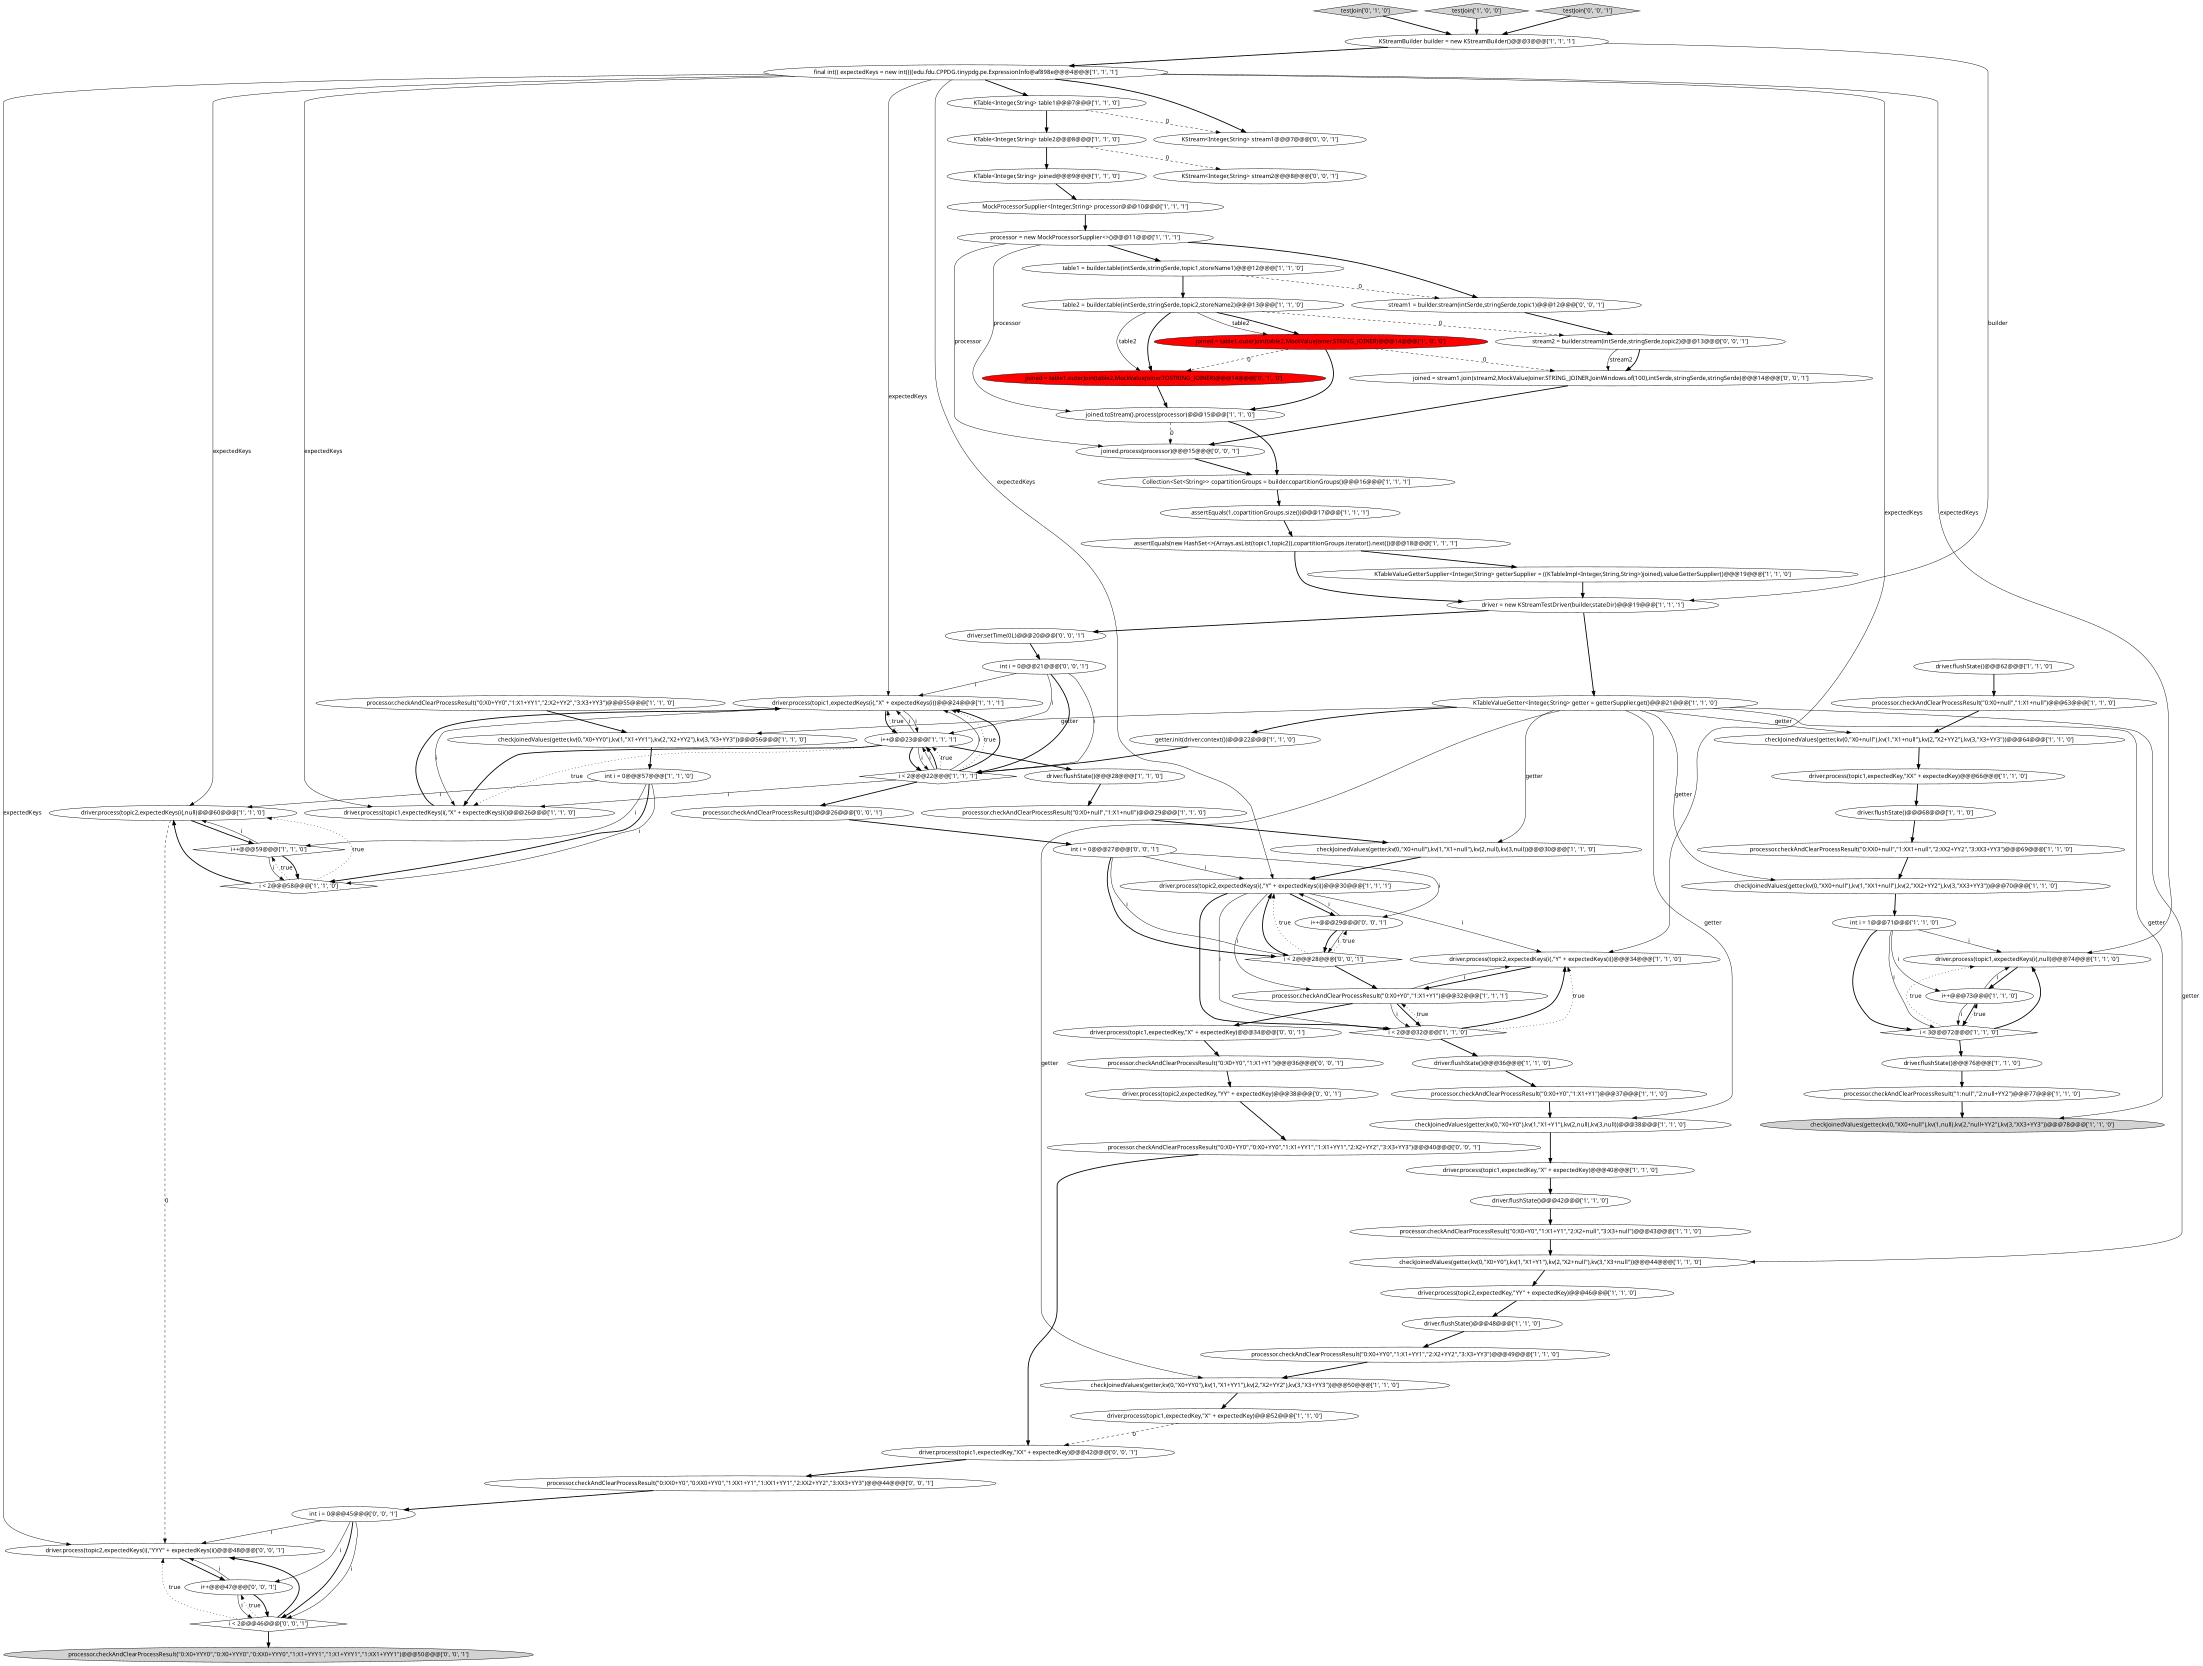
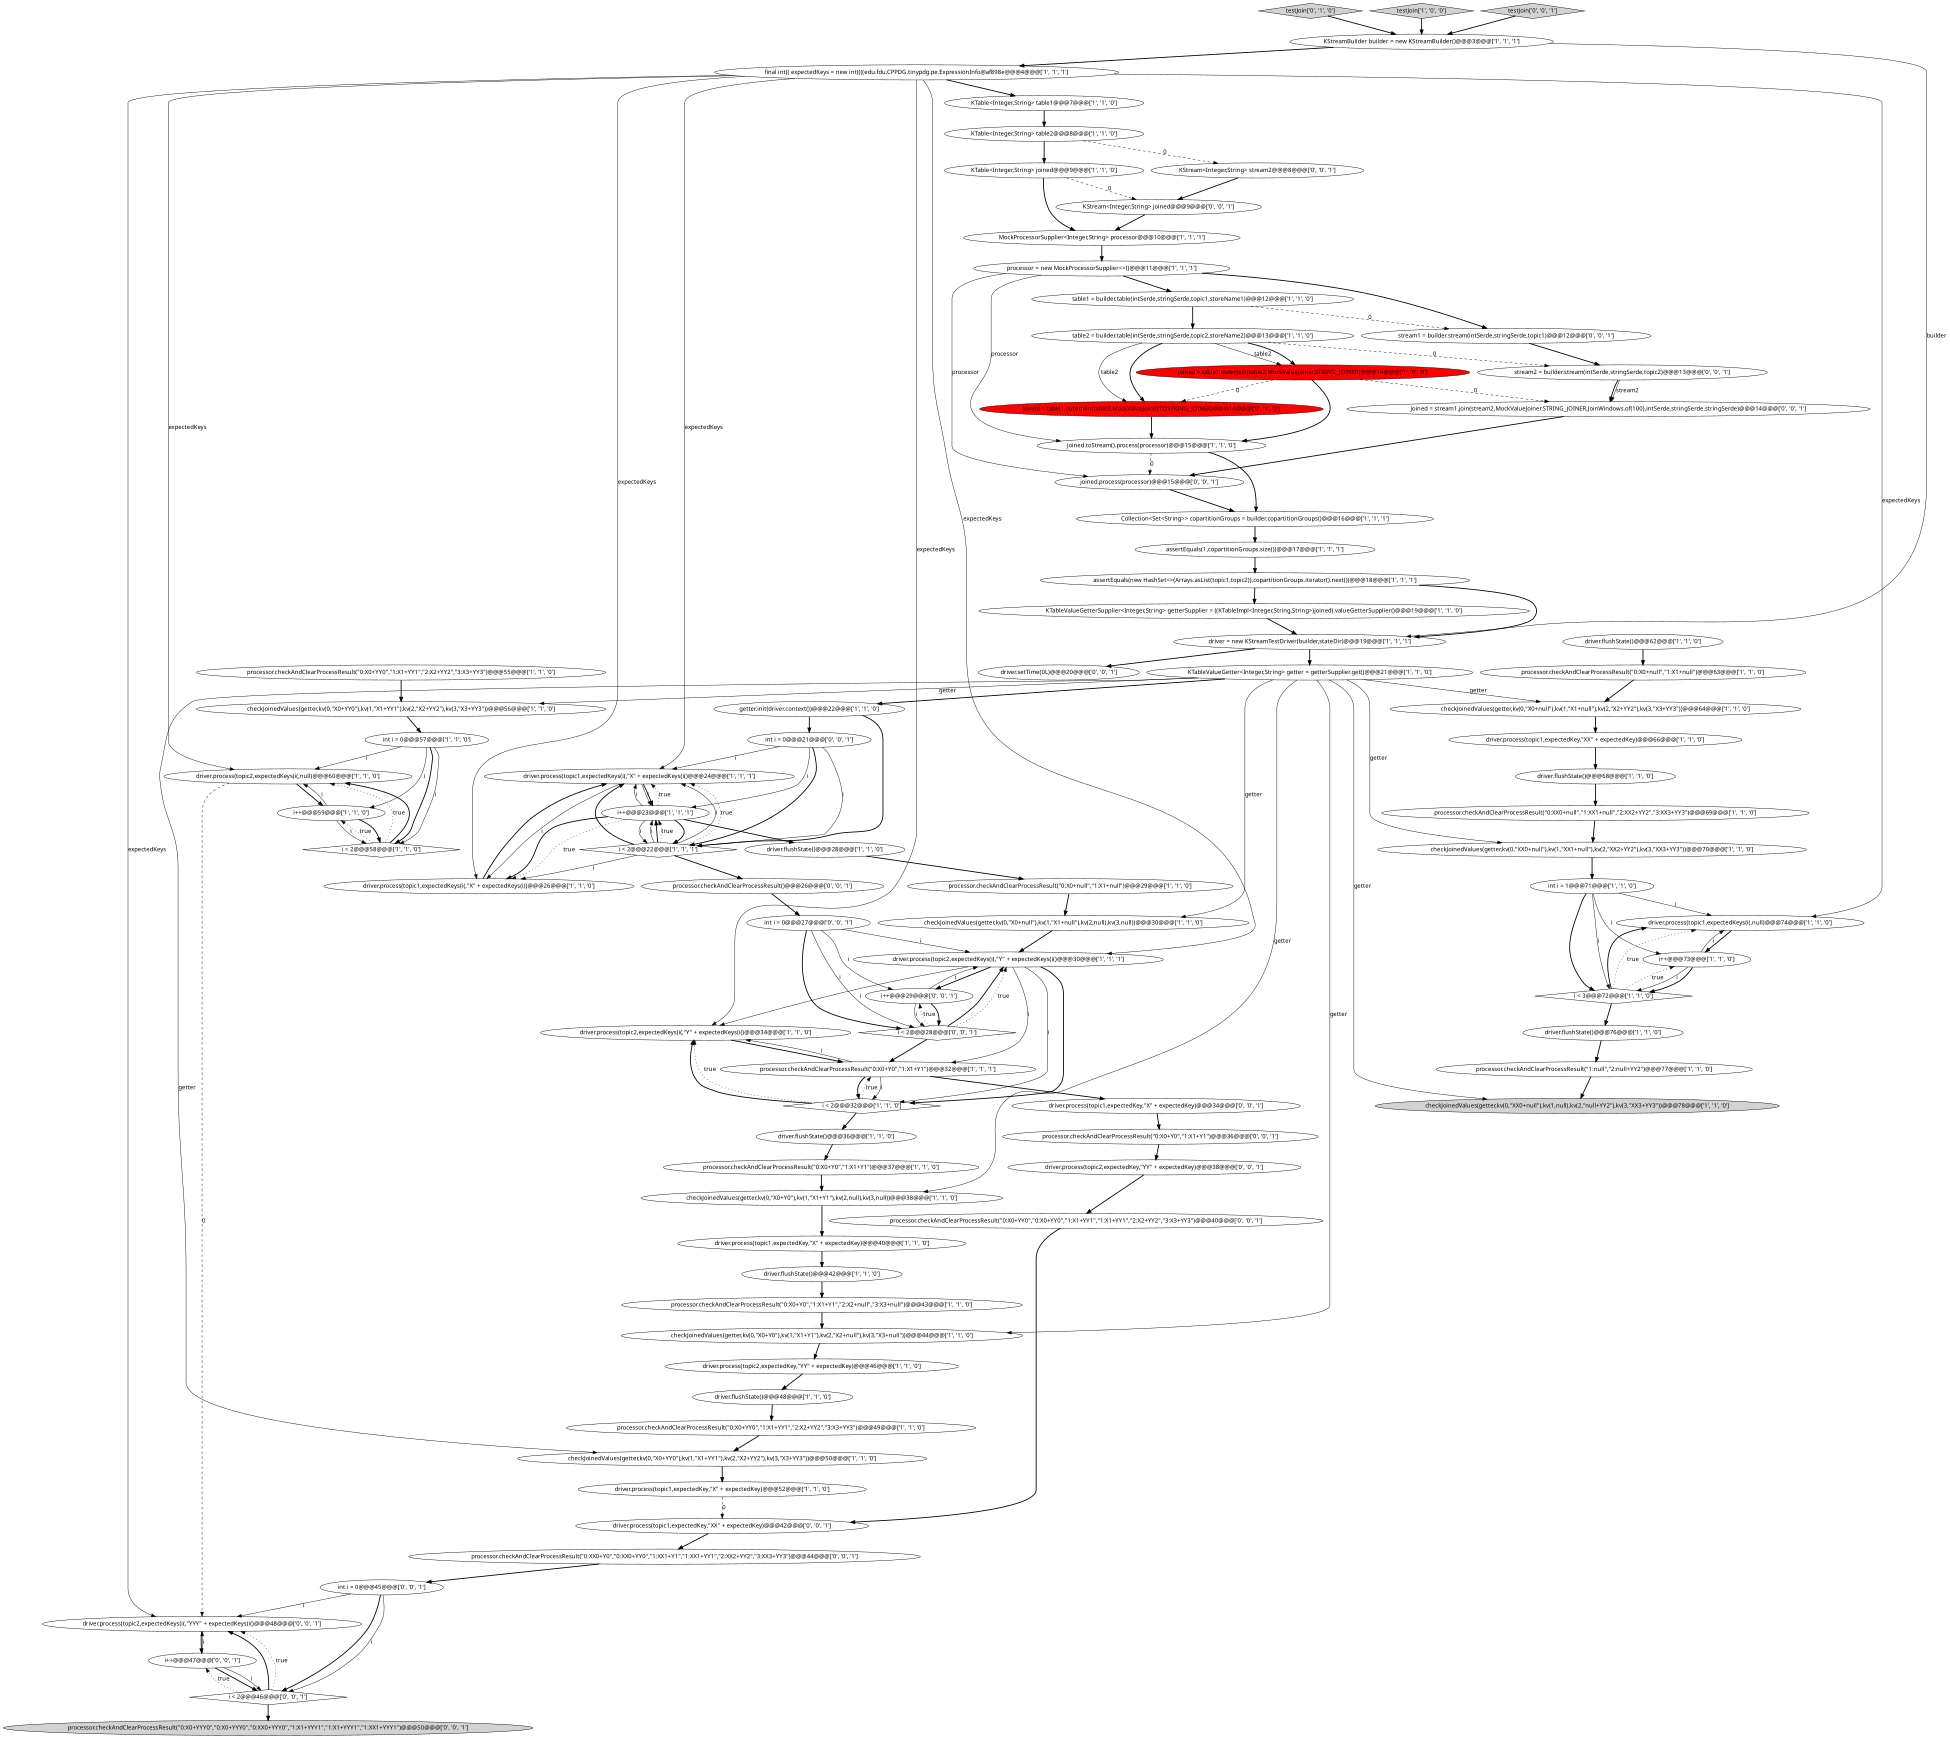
(1260, 140) -> none
none -> (1159, 207)
(1034, 649) -> (809, 722)
(269, 850) -> (331, 813)
(324, 1562) -> none
